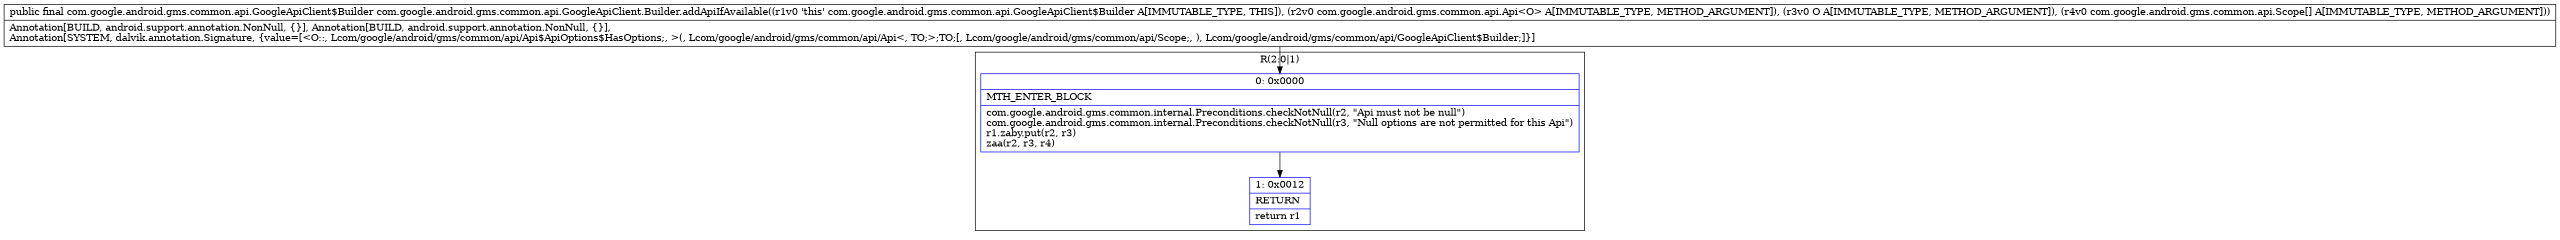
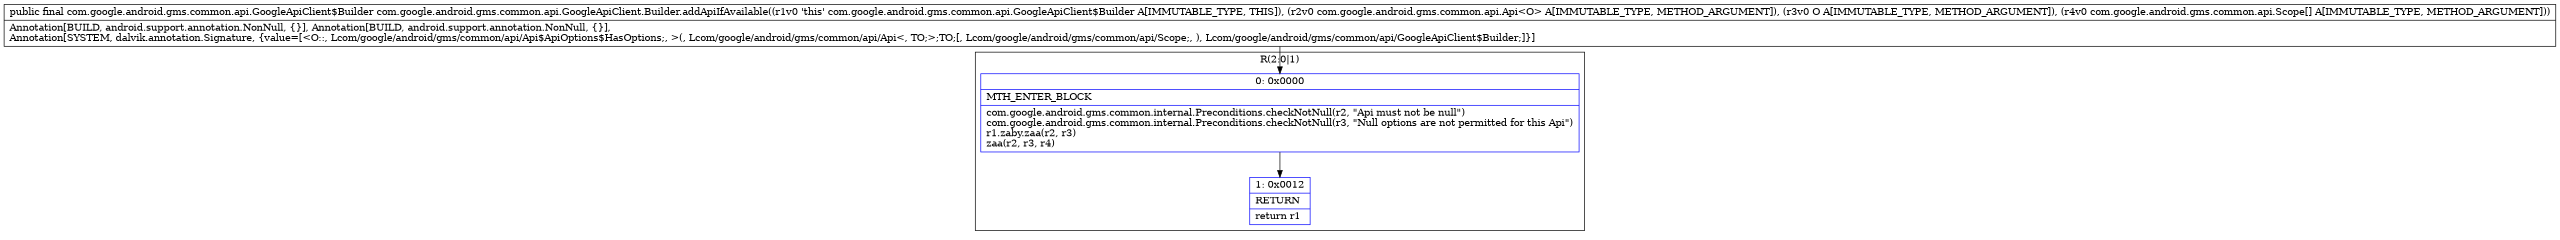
(1031, 133) -> (1031, 133)
